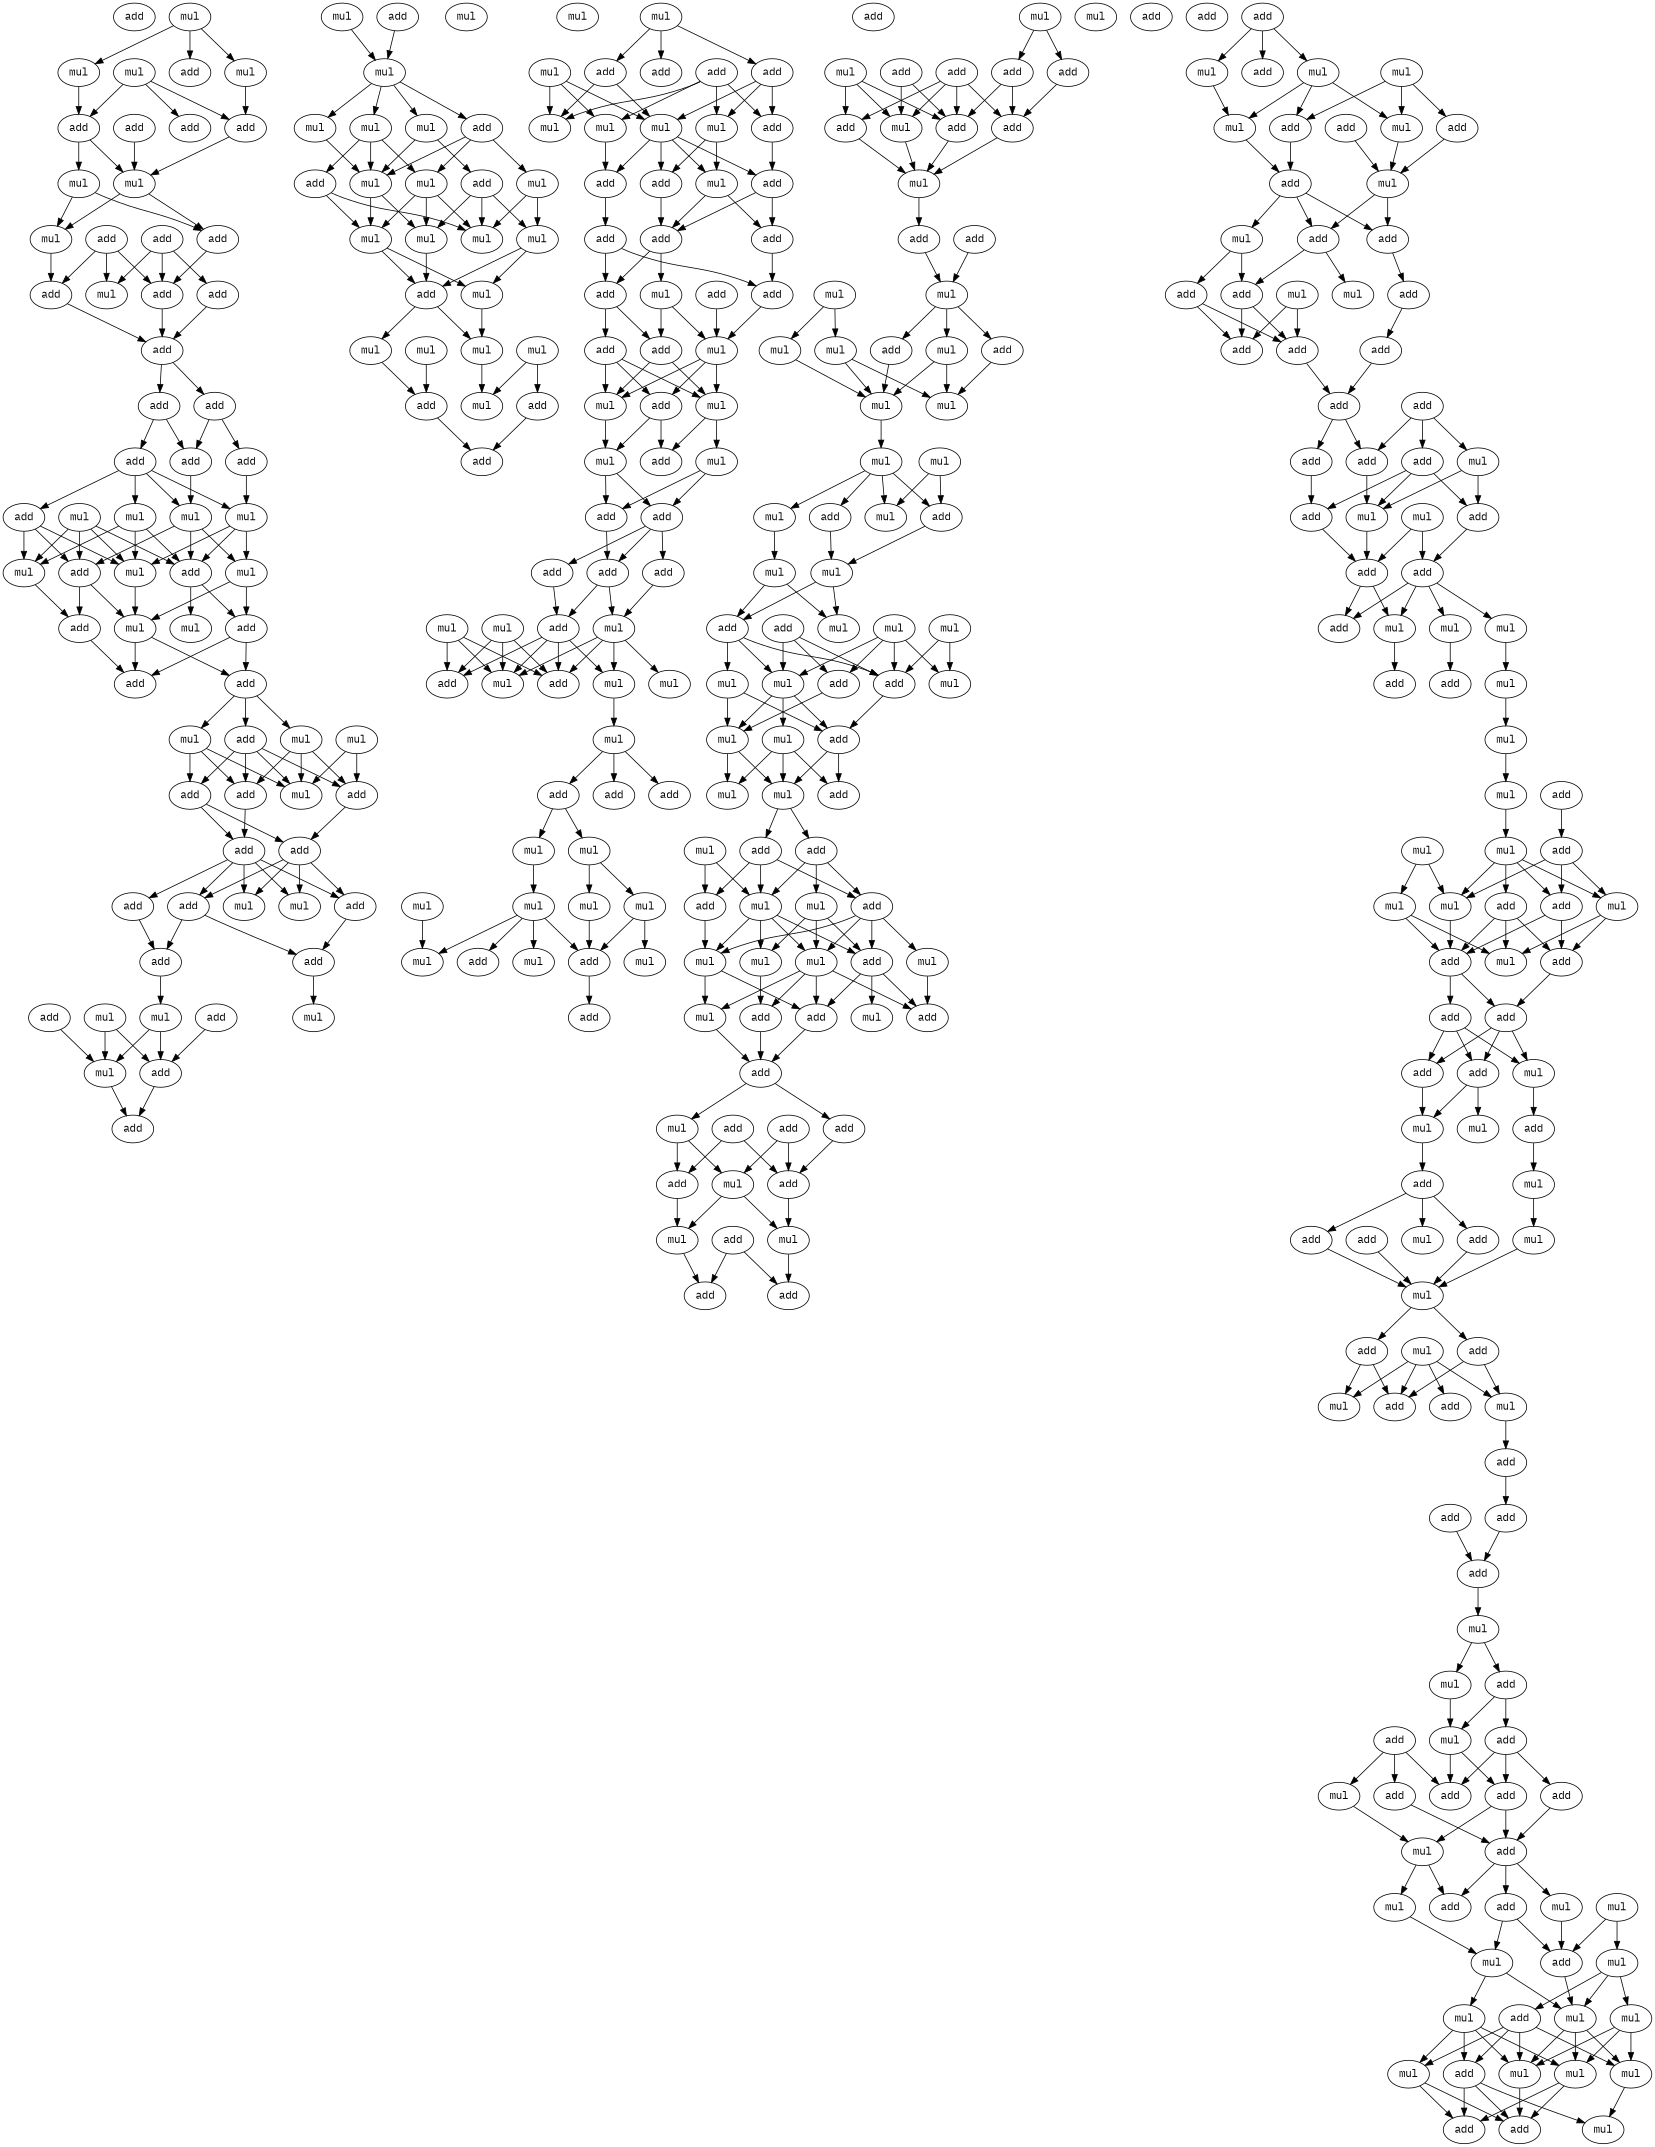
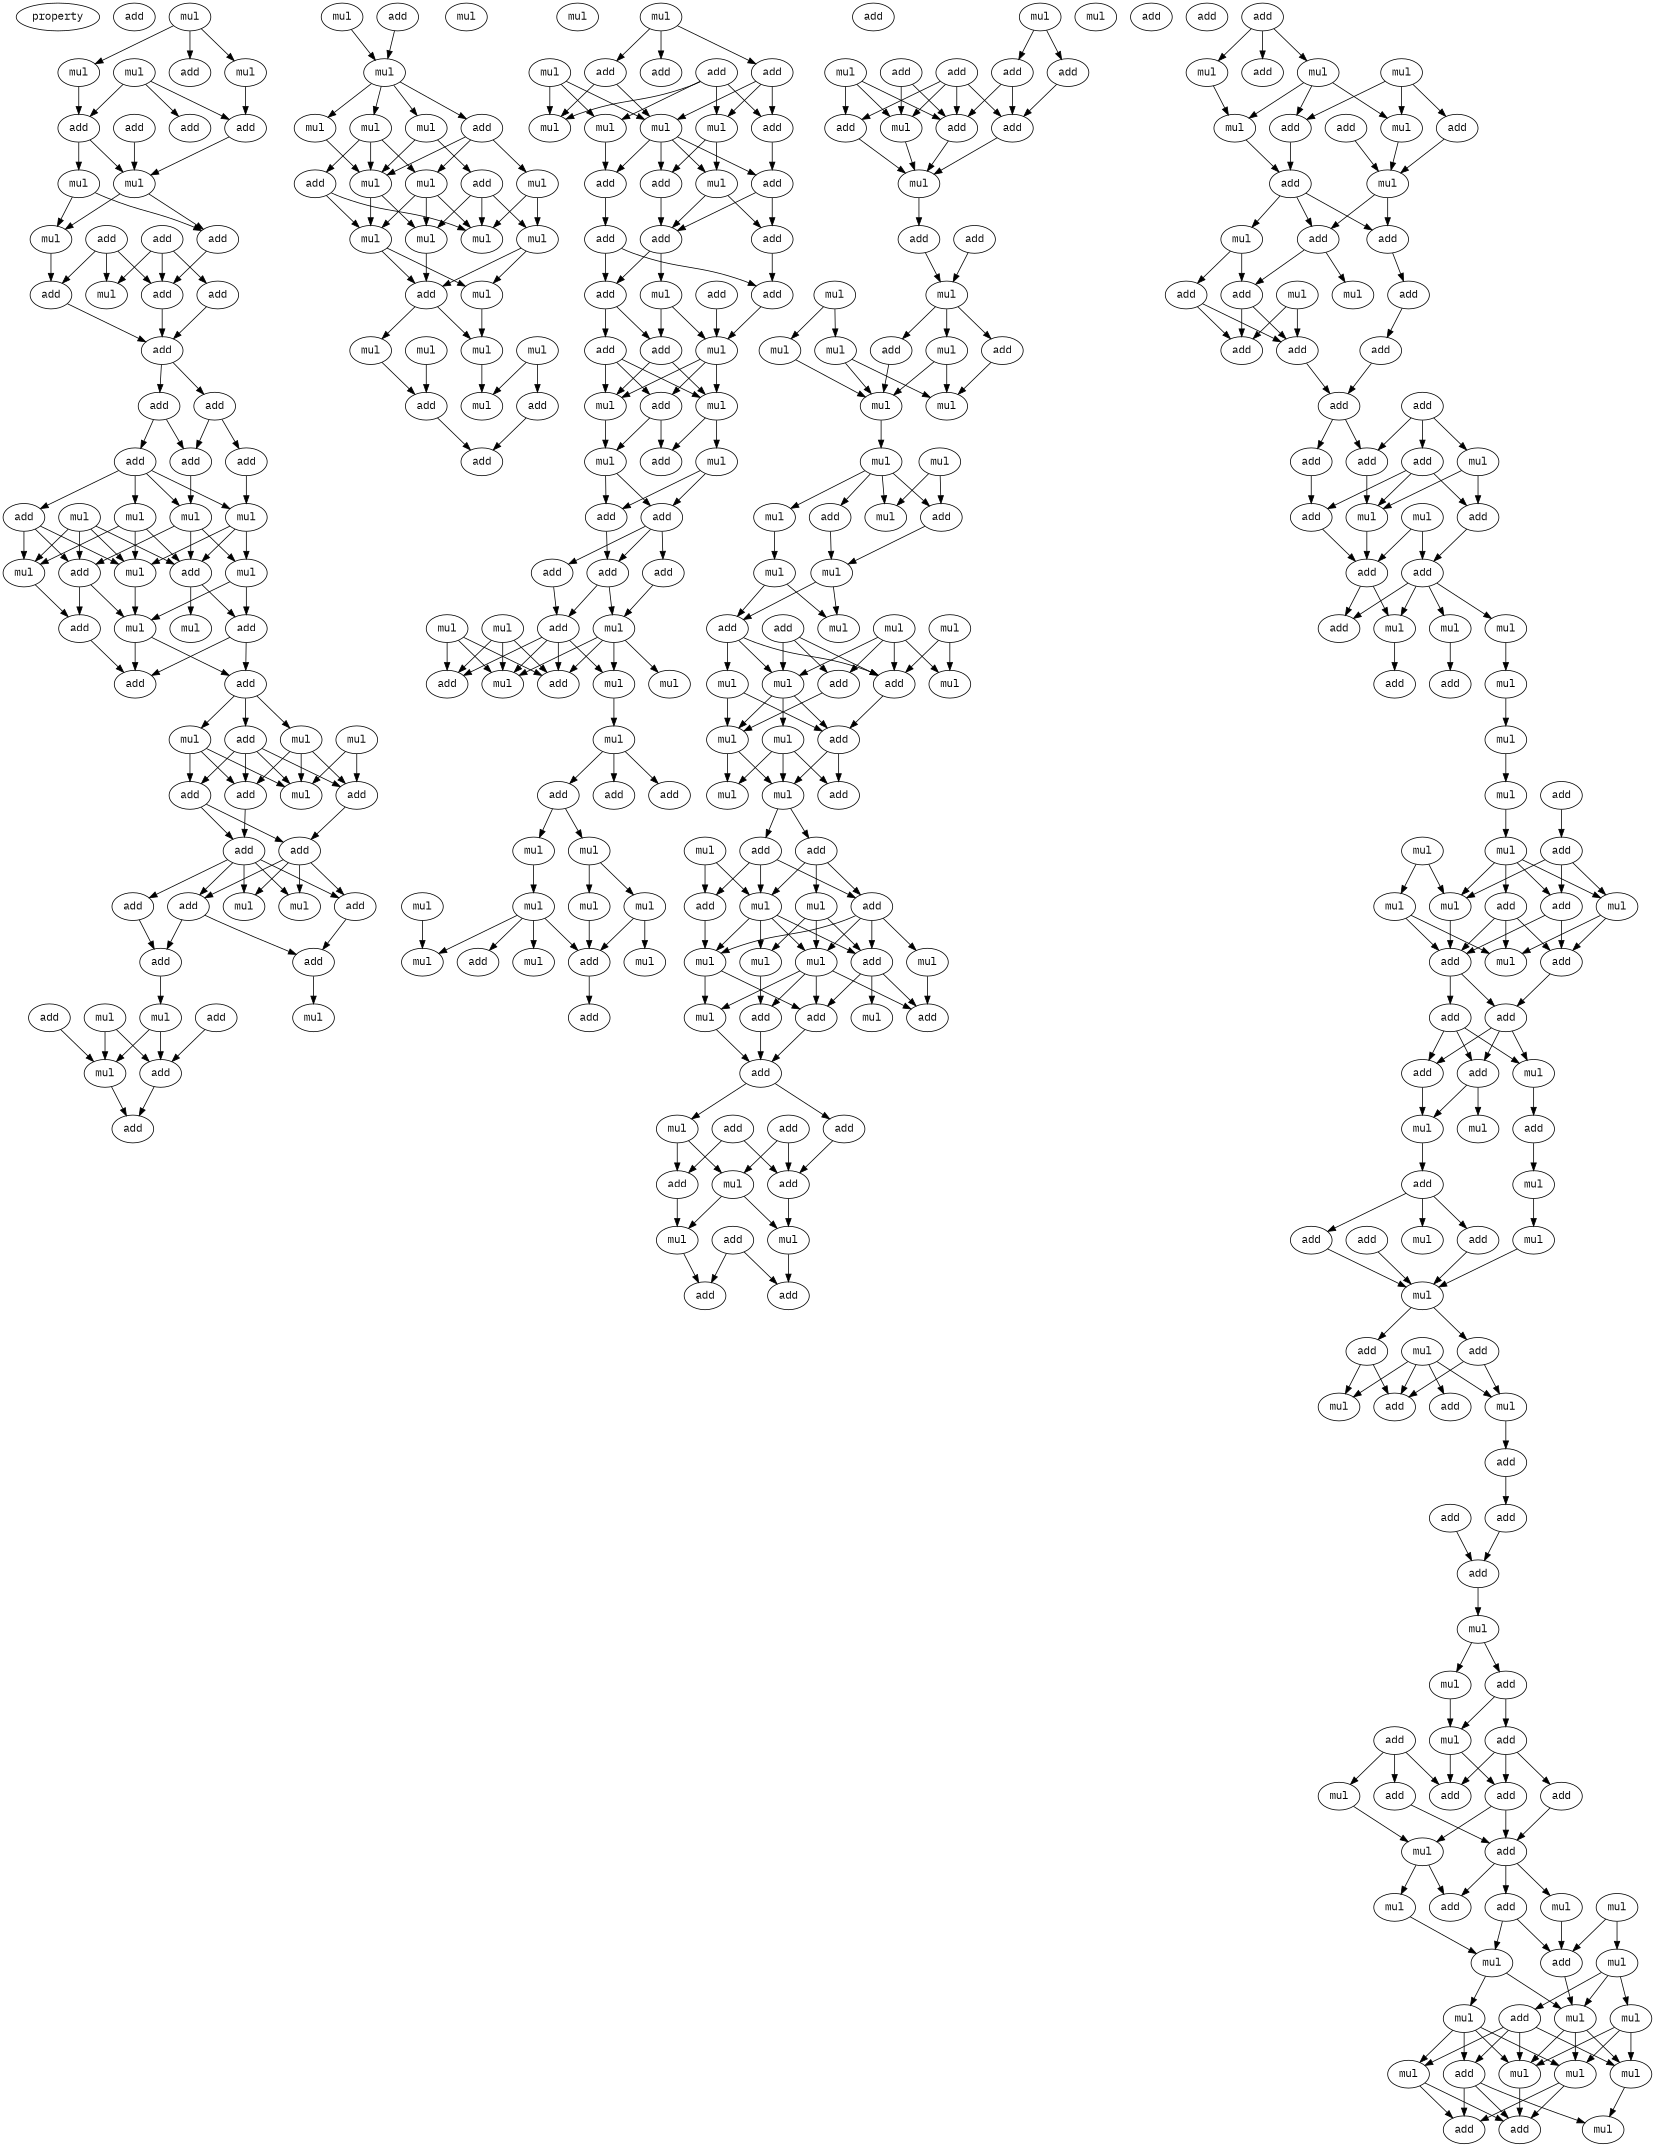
none -> (58, 17)
